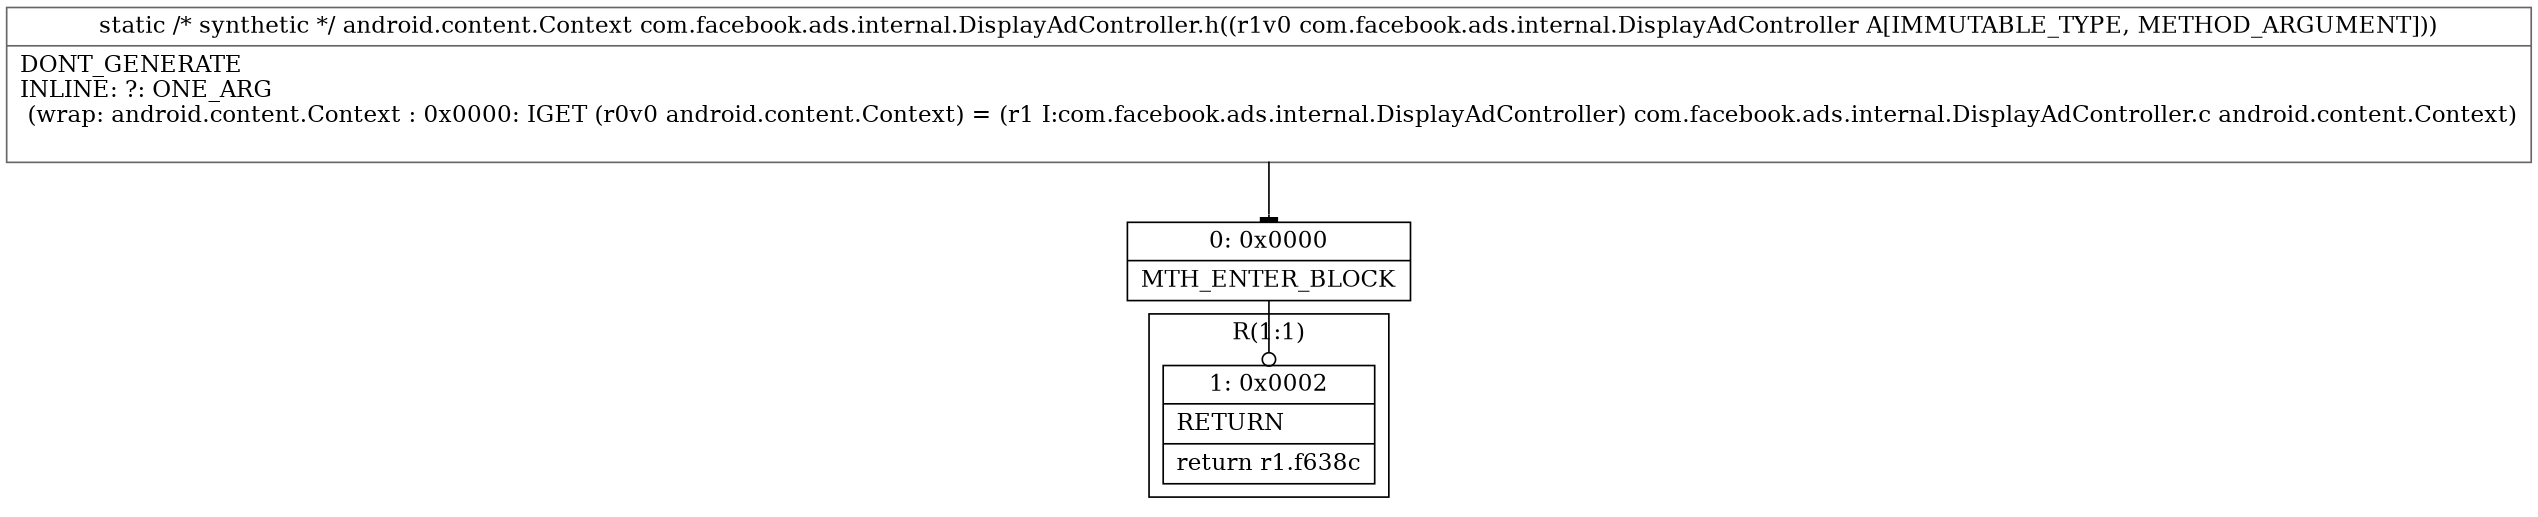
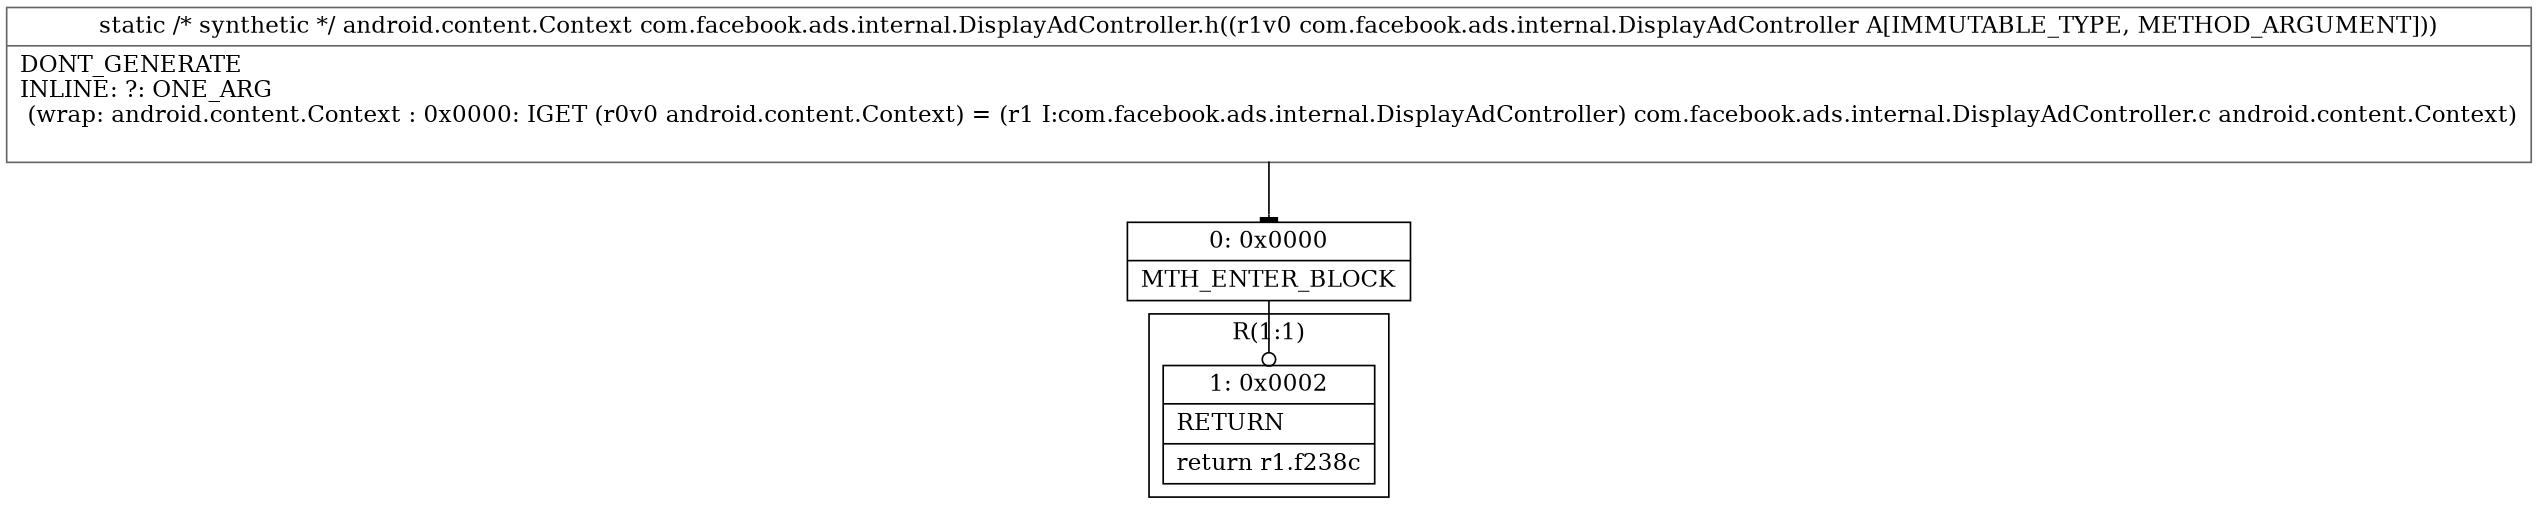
(1269, 463) -> (1269, 463)
